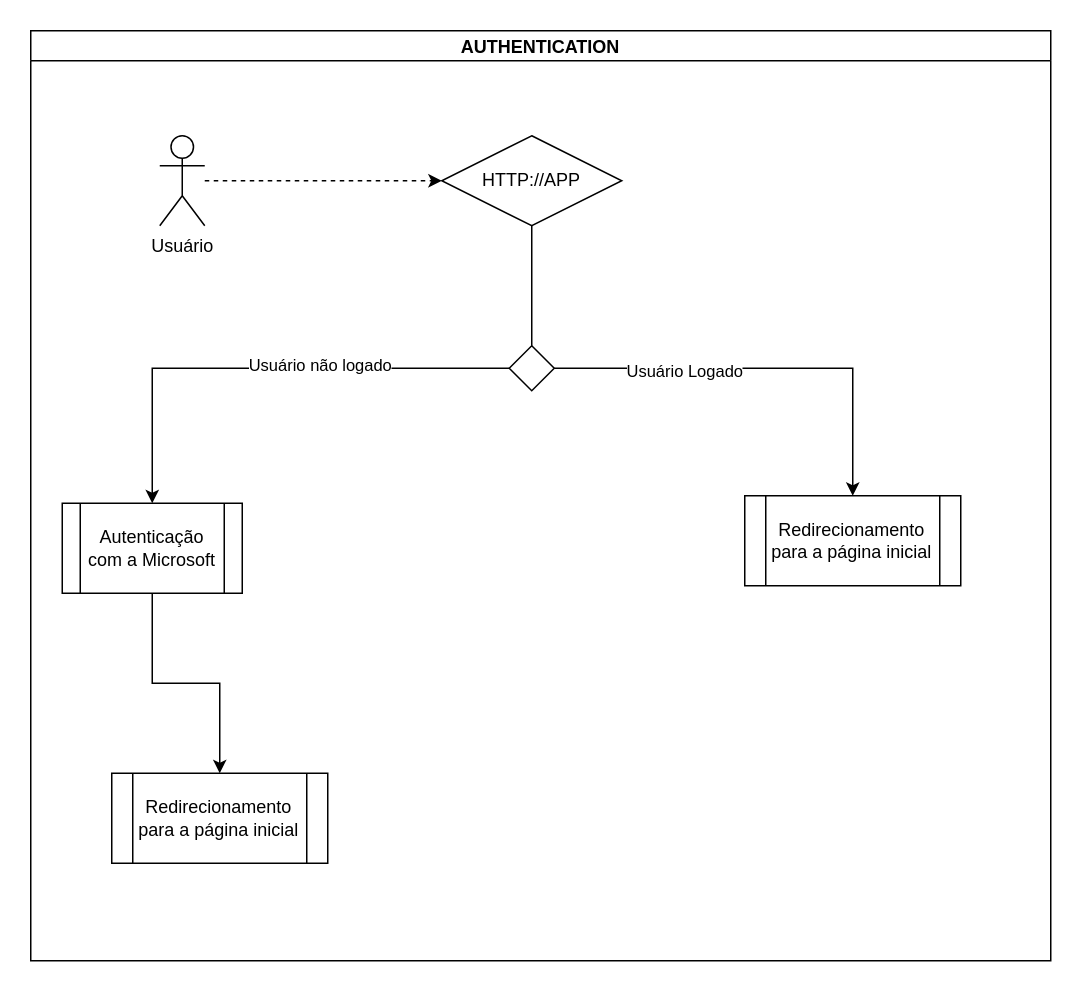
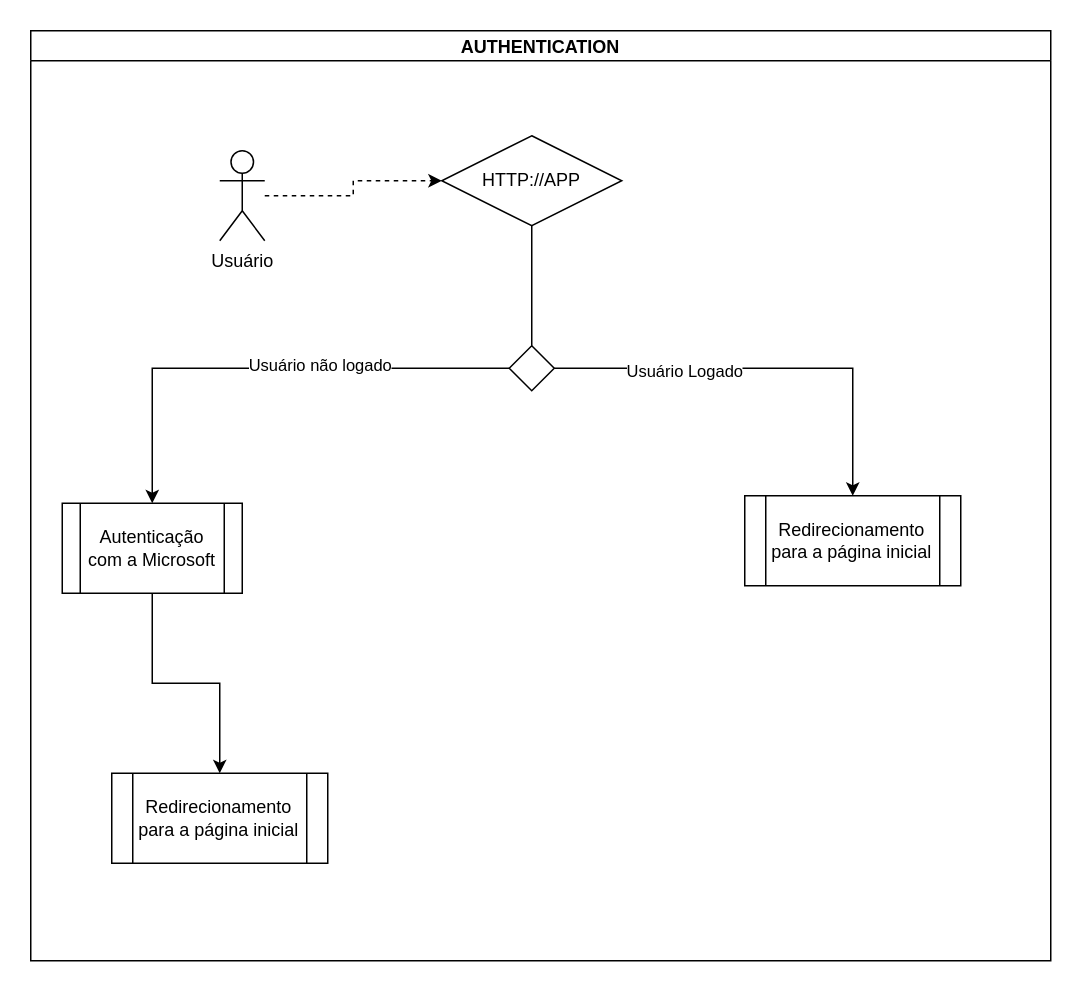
(182, 181) -> (242, 196)
